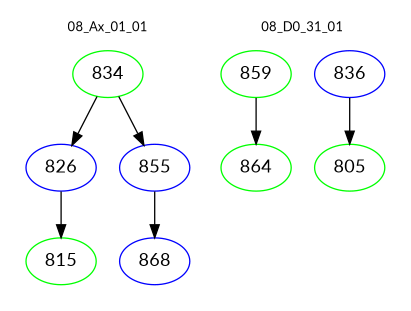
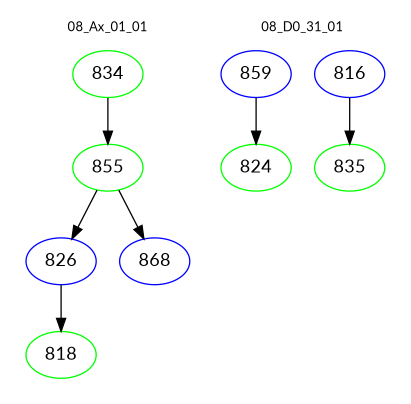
(256, 74) -> (256, 74)
(350, 74) -> (350, 74)
(87, 115) -> (87, 209)
(155, 168) -> (108, 168)
(256, 168) -> (256, 168)
(350, 168) -> (350, 168)
(61, 261) -> (61, 355)
